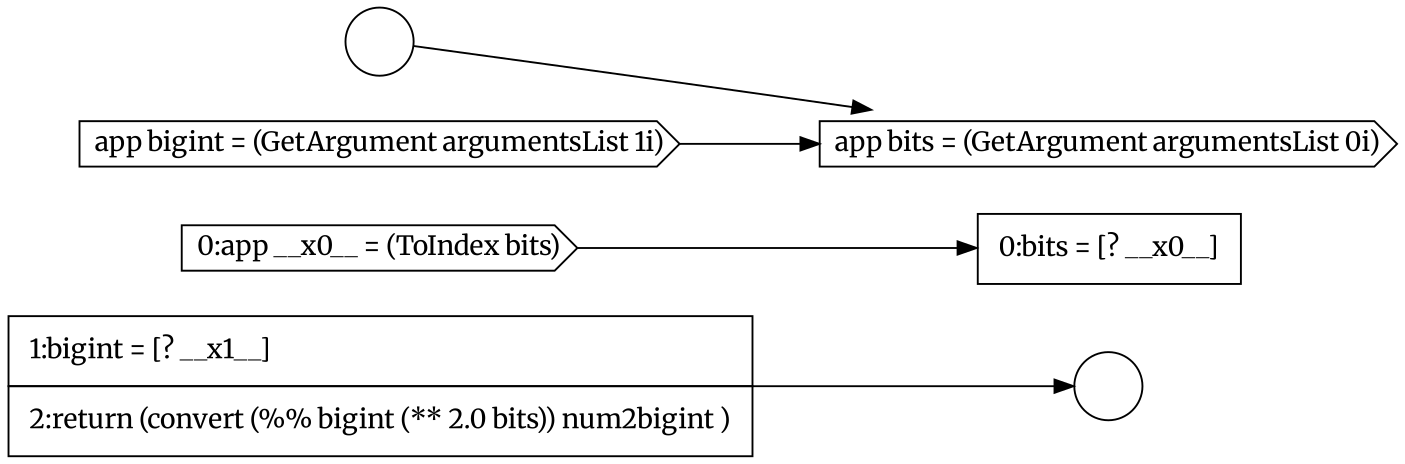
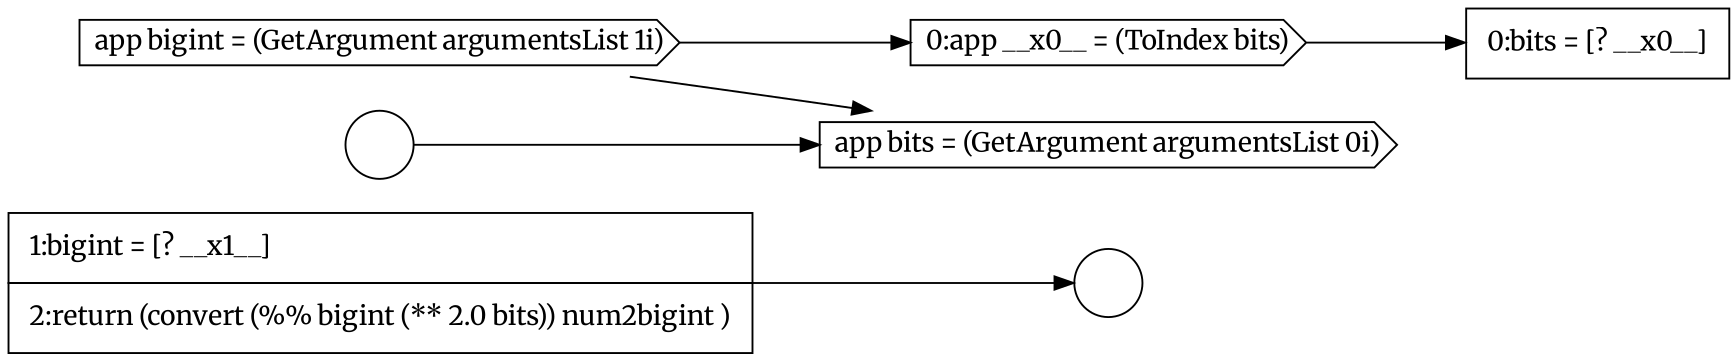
none -> (785, 43)
